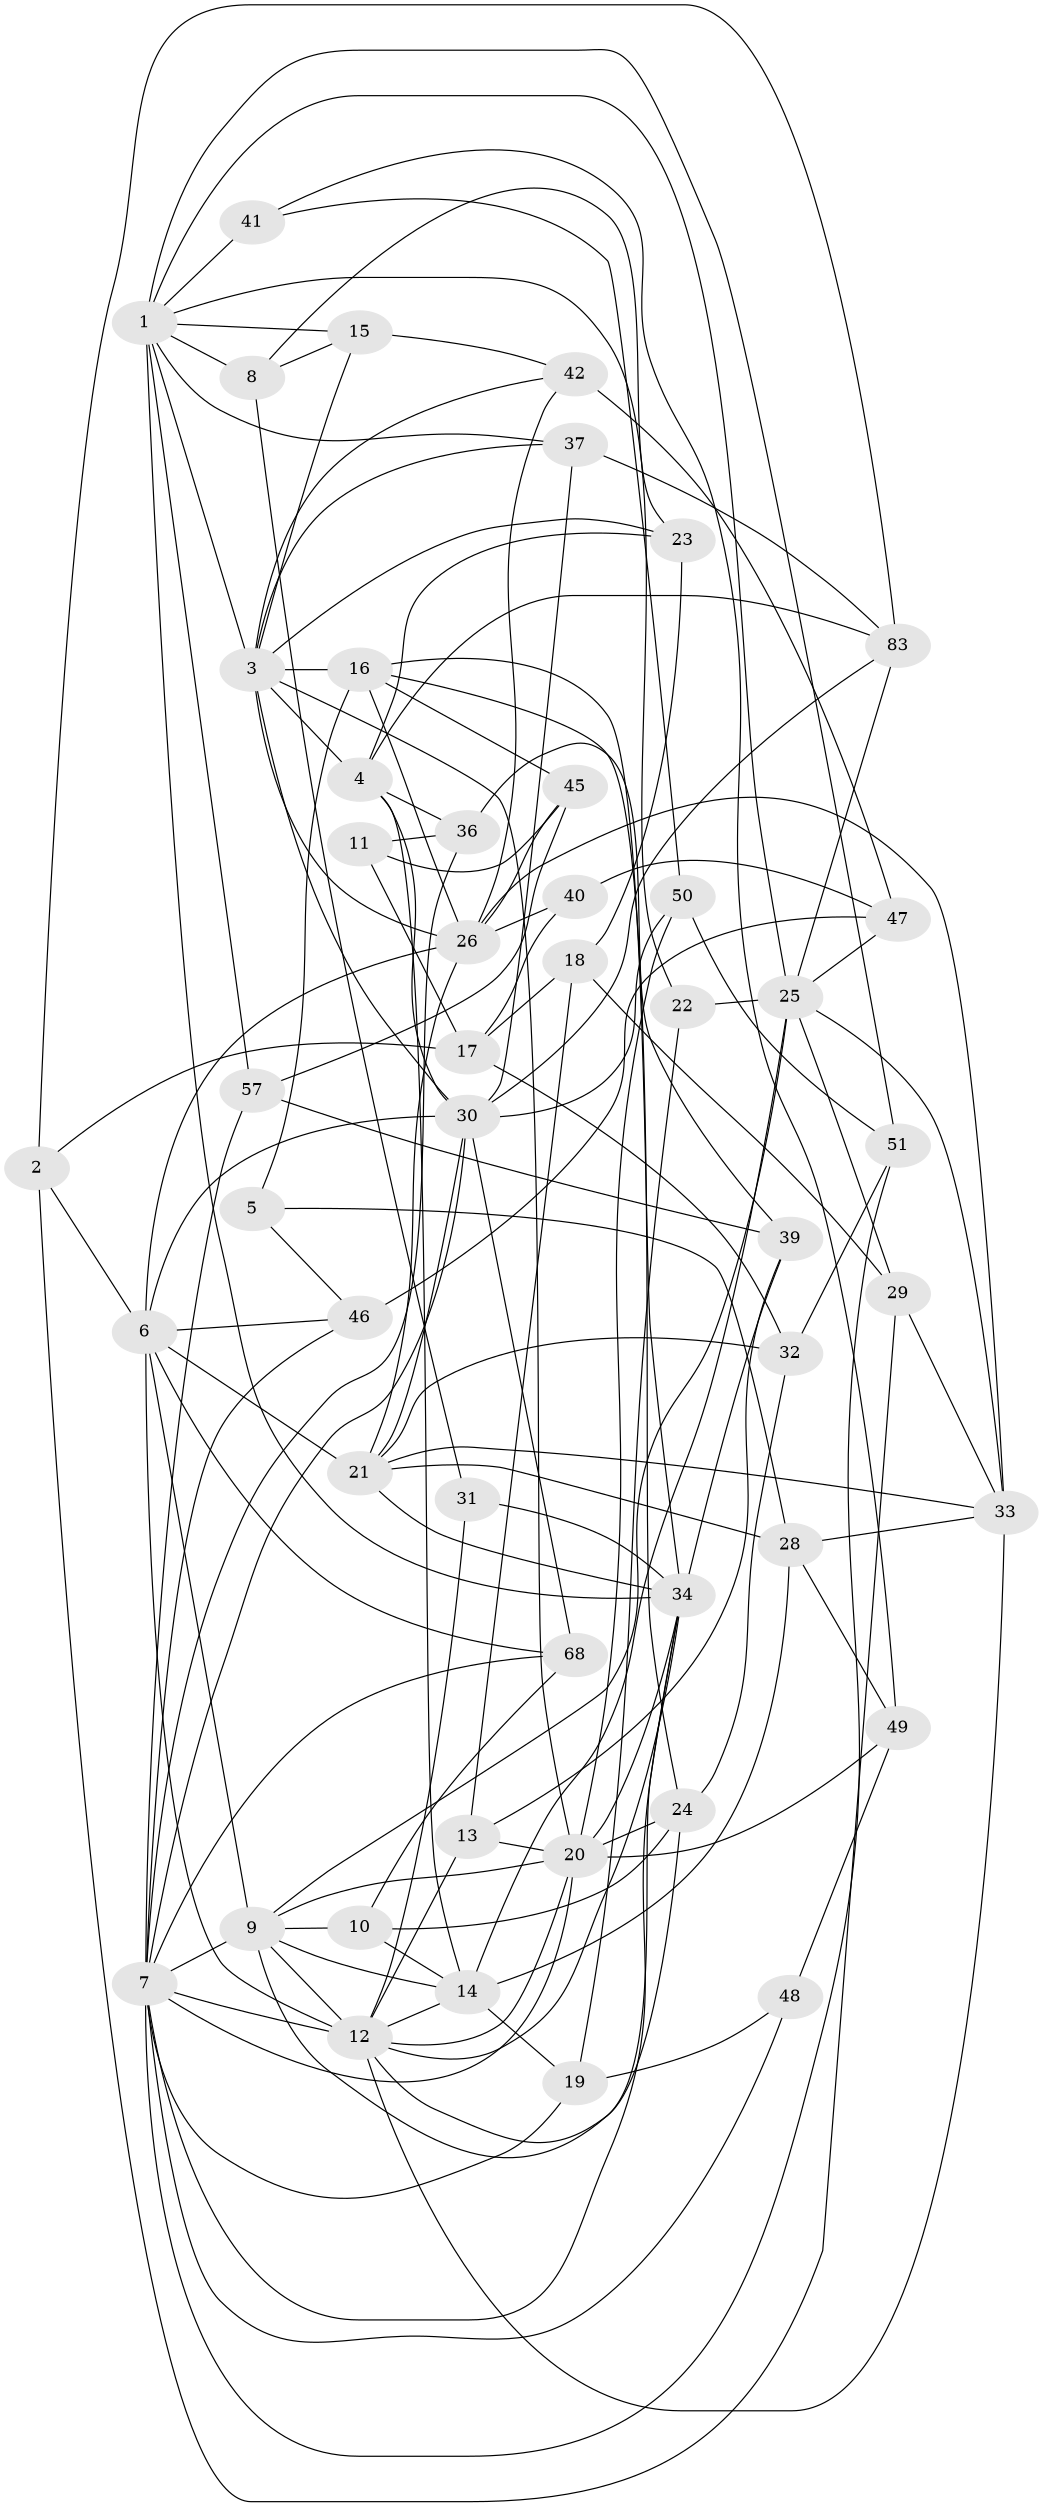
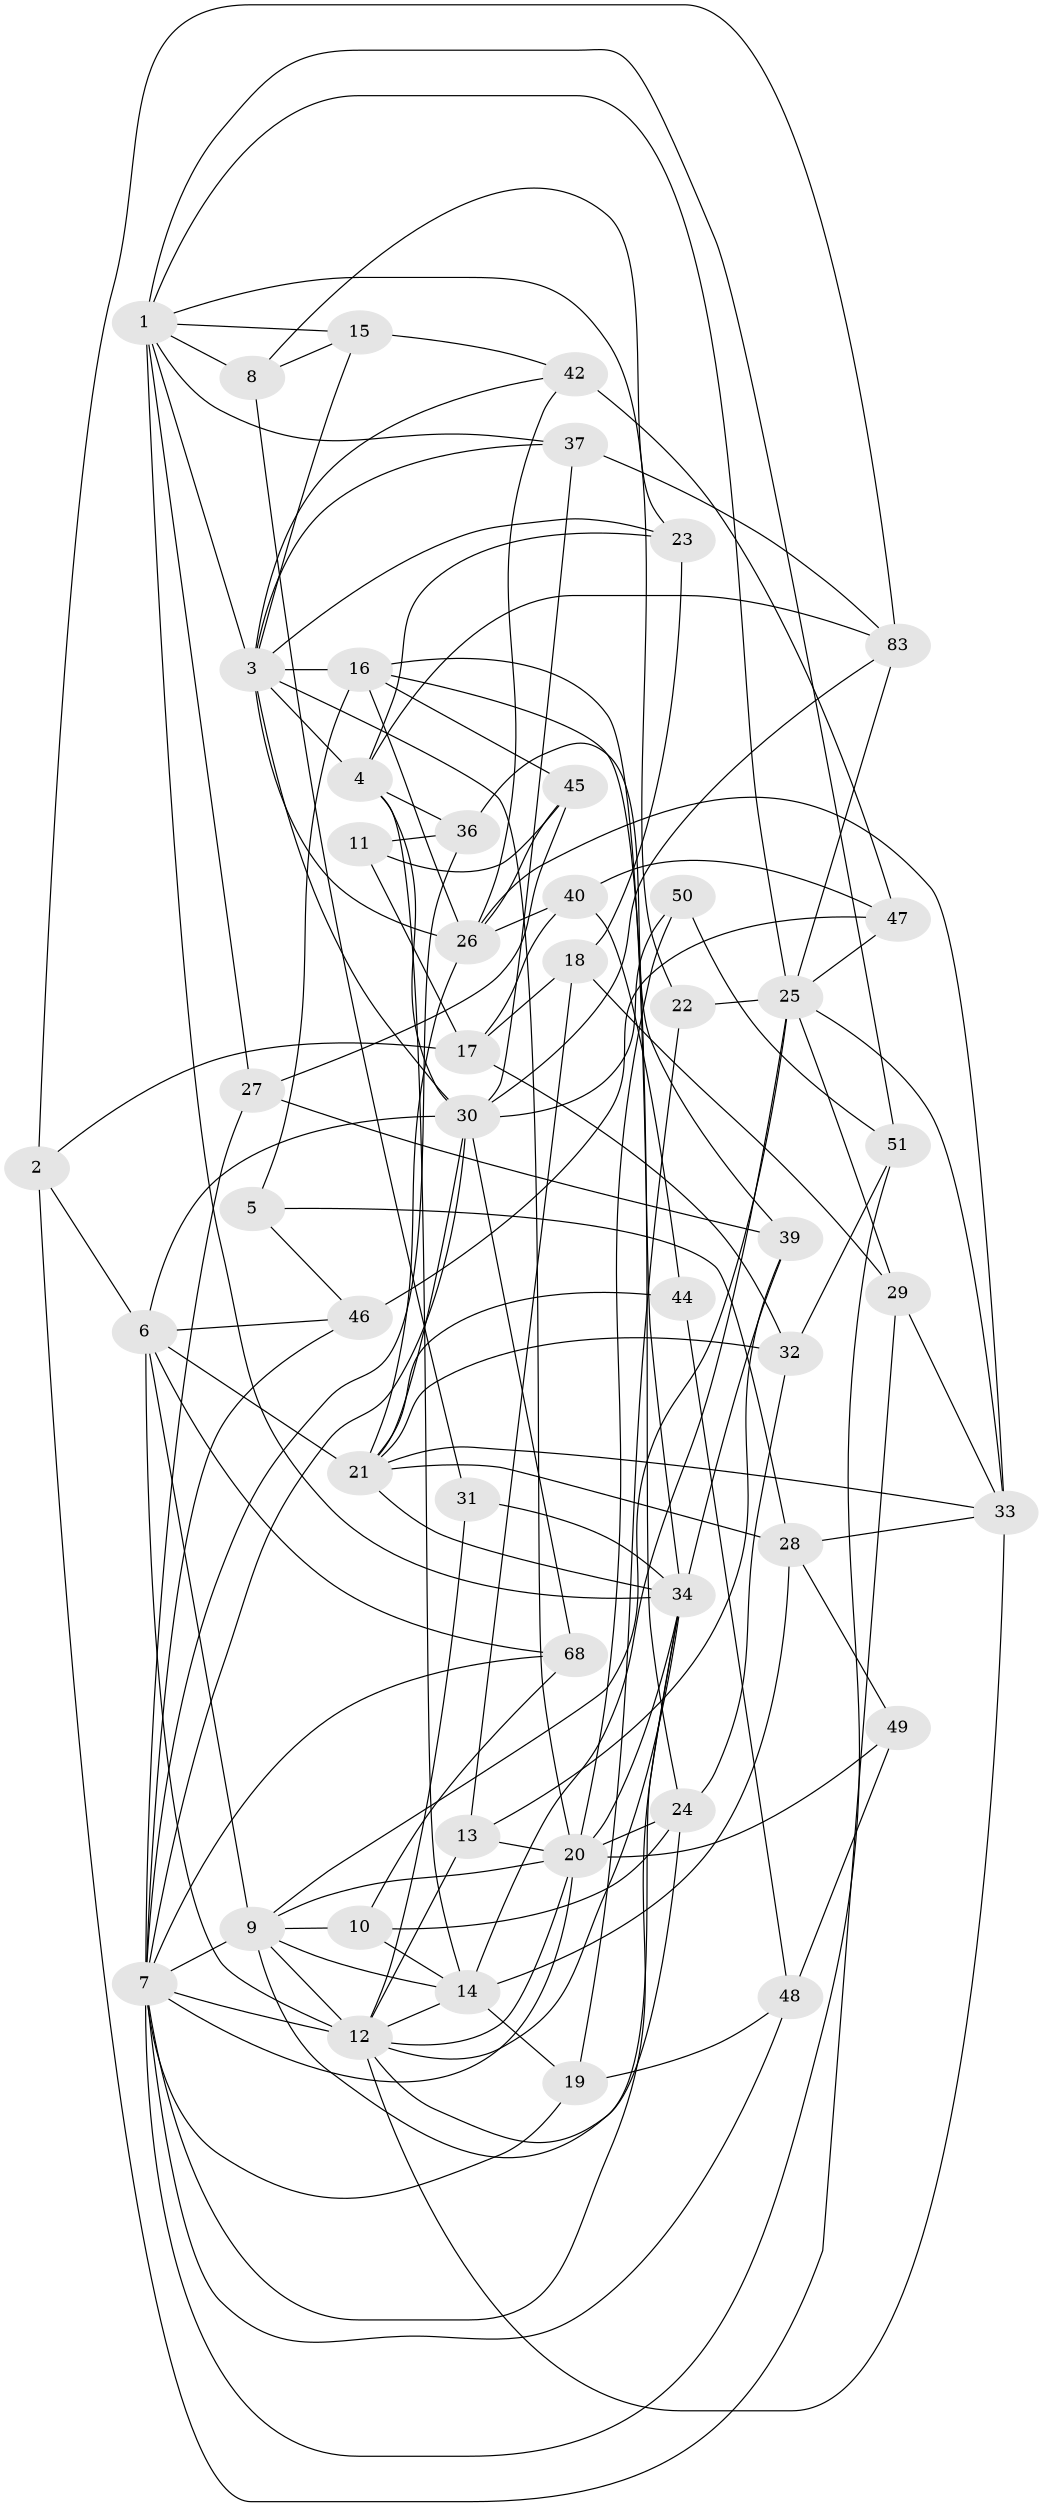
(252, 222) -> none
(207, 1077) -> none
(252, 1091) -> (252, 1091)
none -> (683, 1299)
